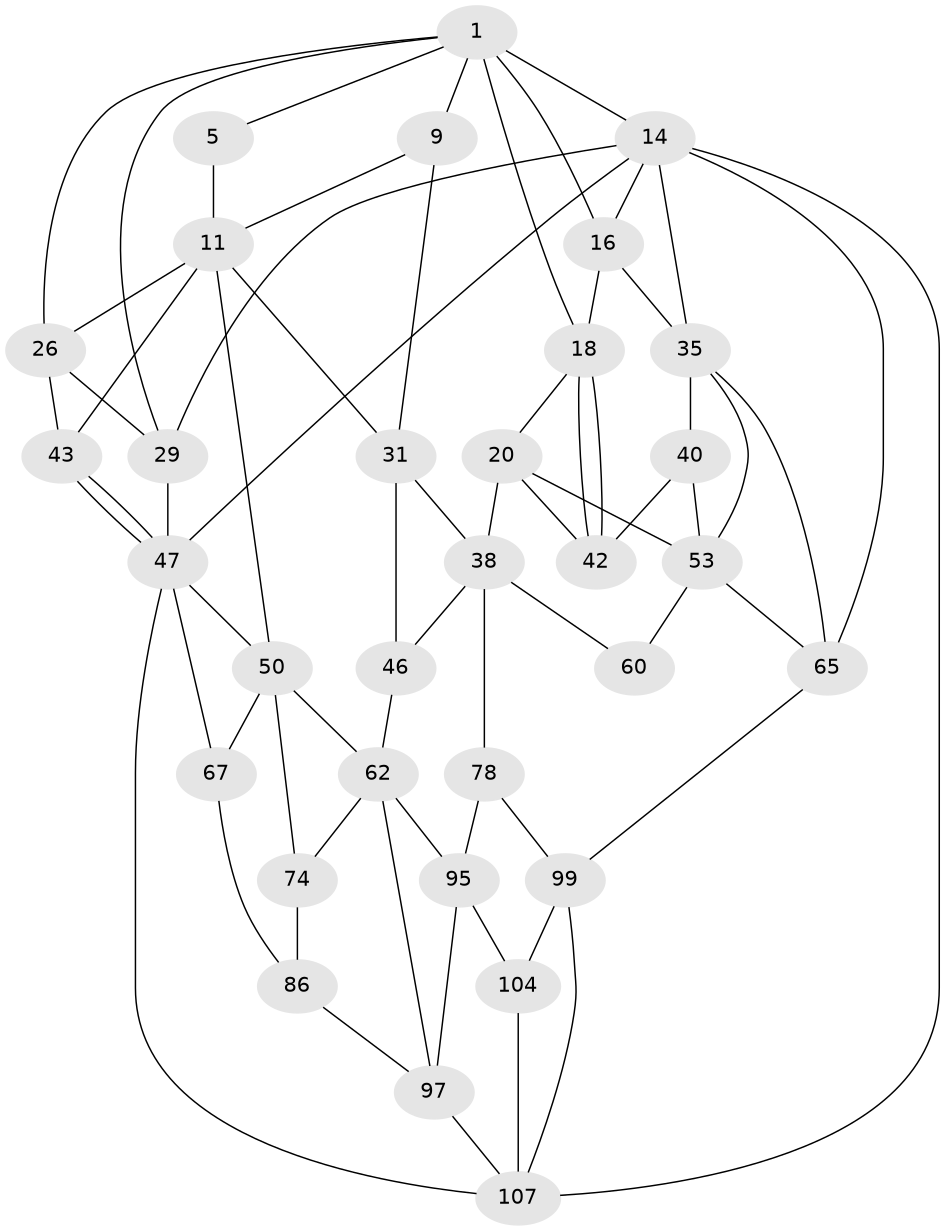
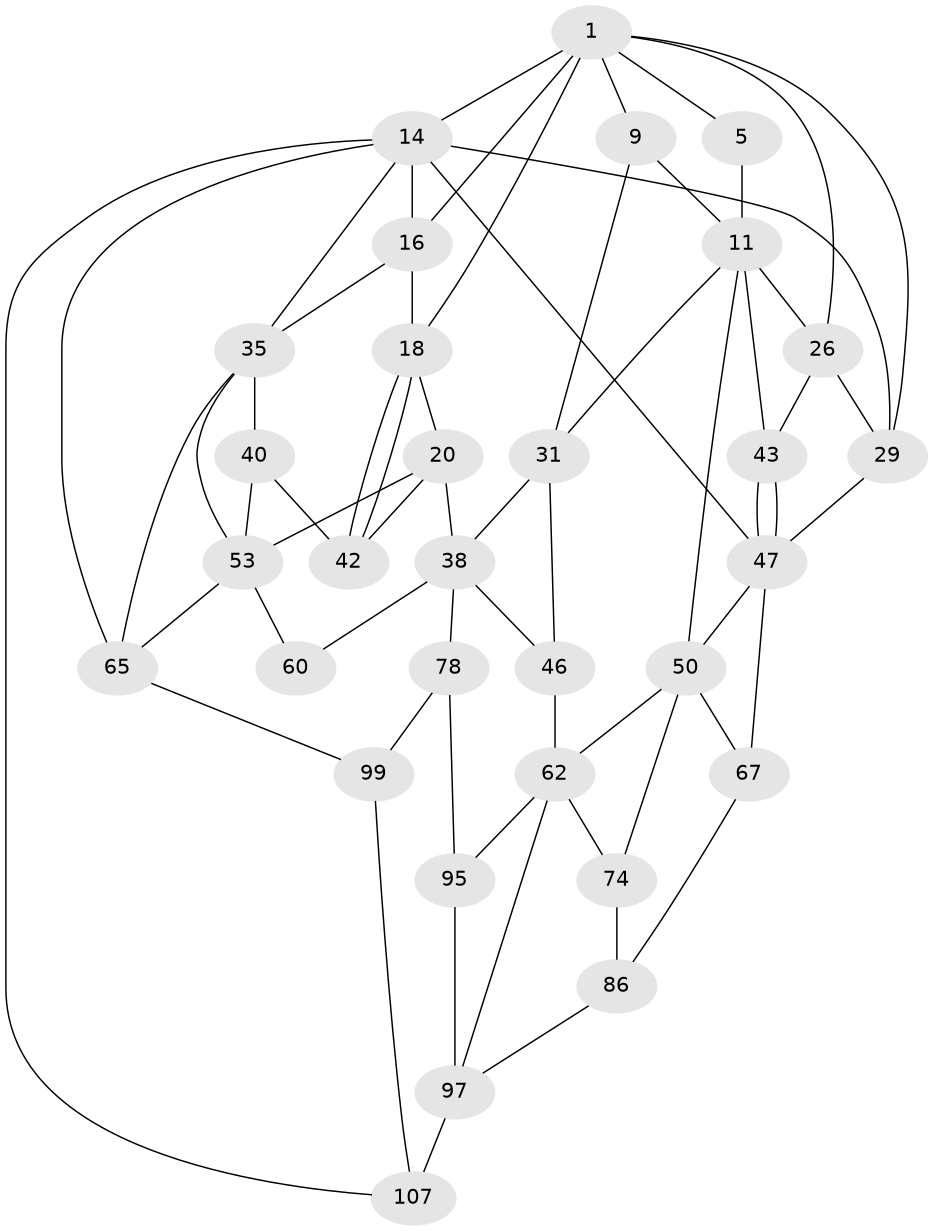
(518, 986) -> none
(138, 1003) -> none
